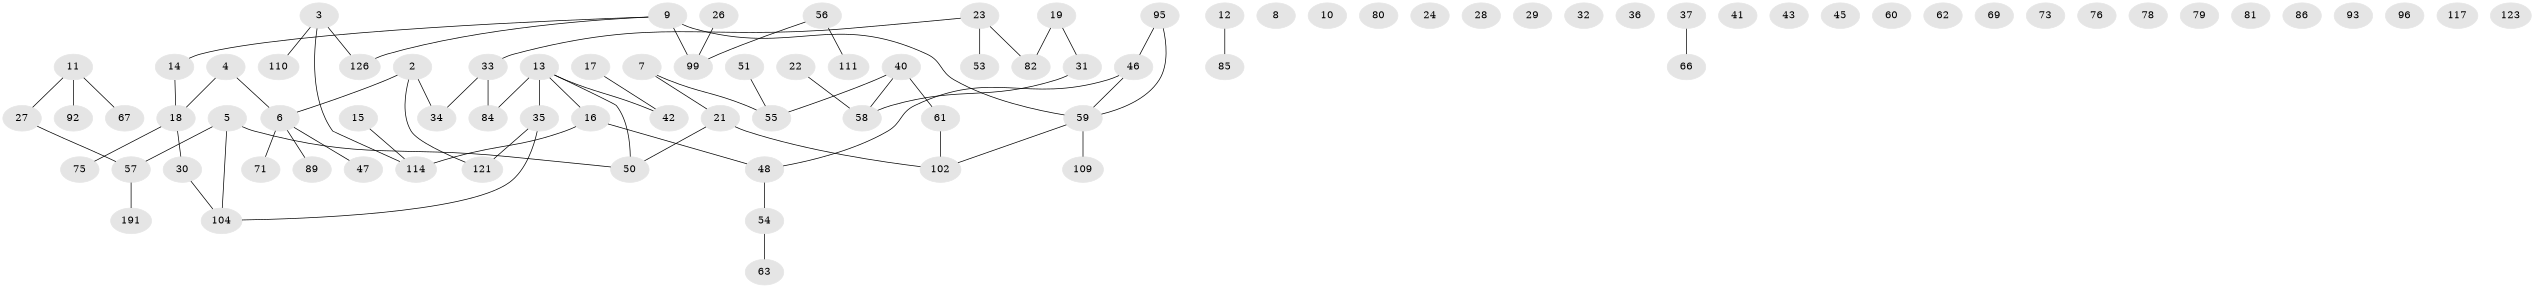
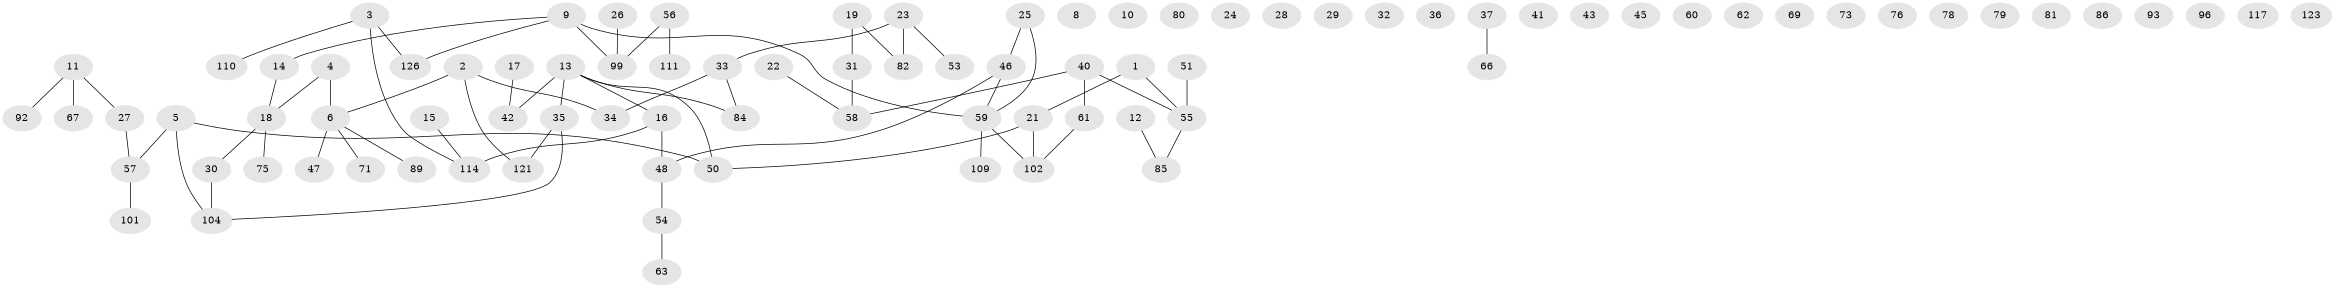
(1160, 16) -> (1025, 16)
(642, 67) -> (1136, 67)
none -> (1174, 144)
(131, 221) -> (130, 221)
